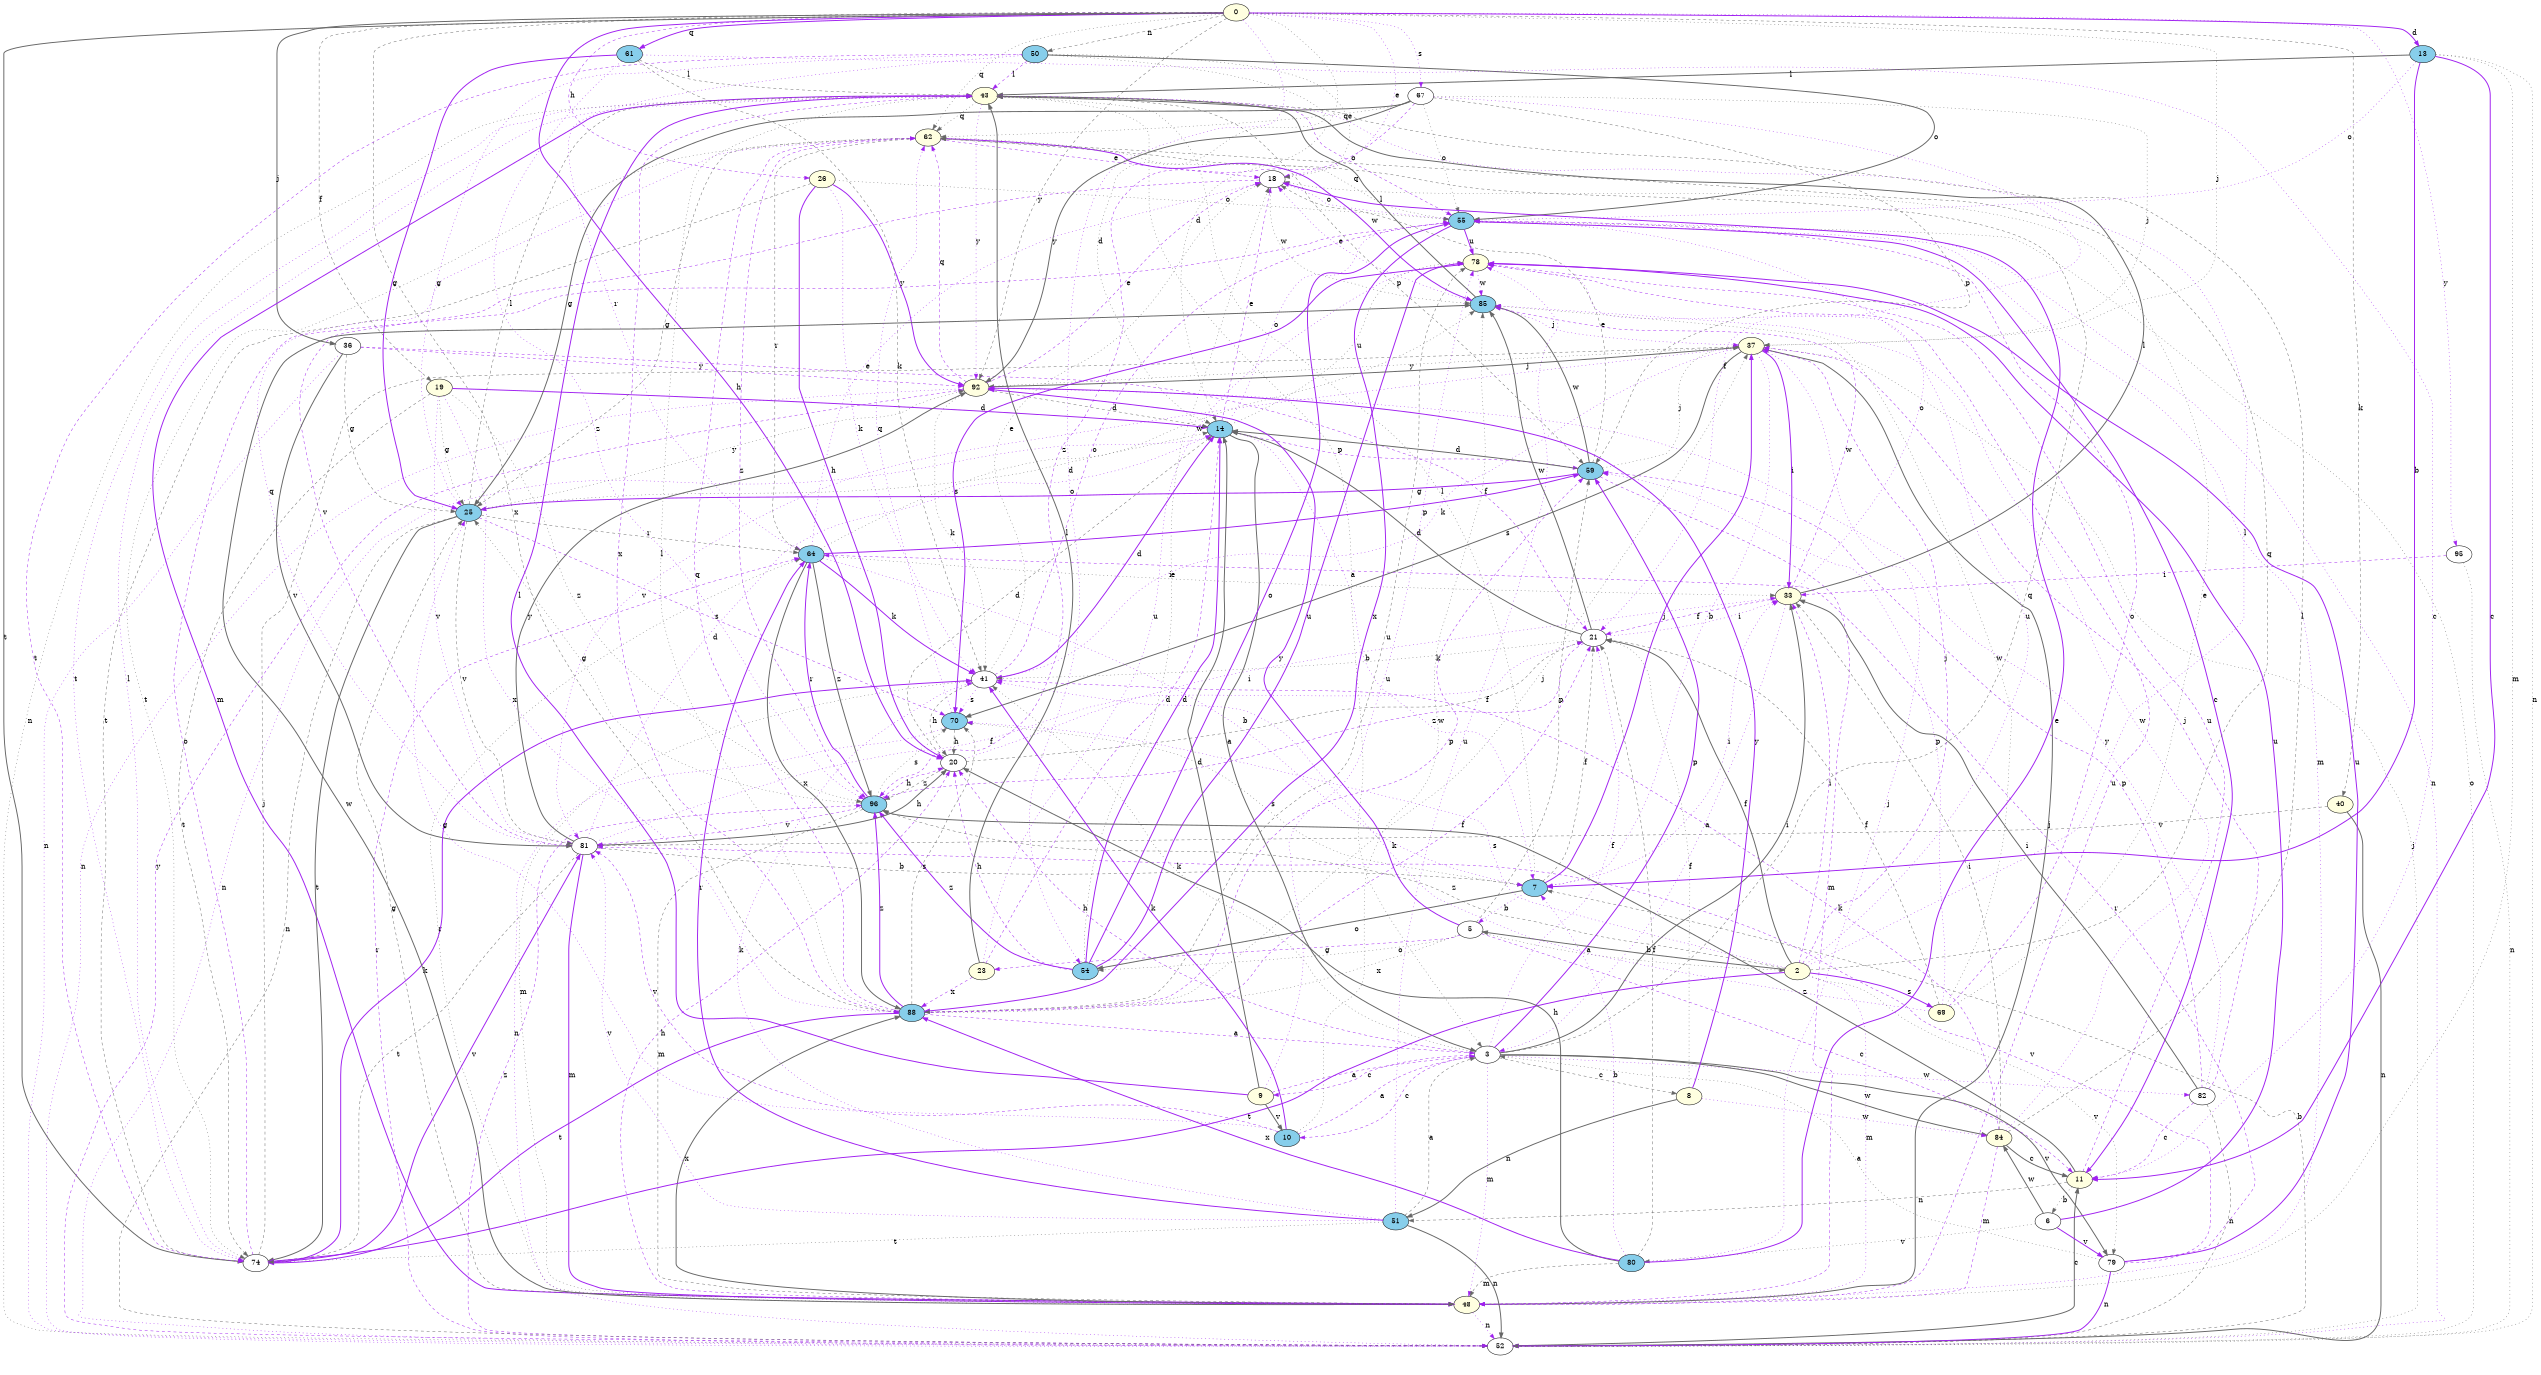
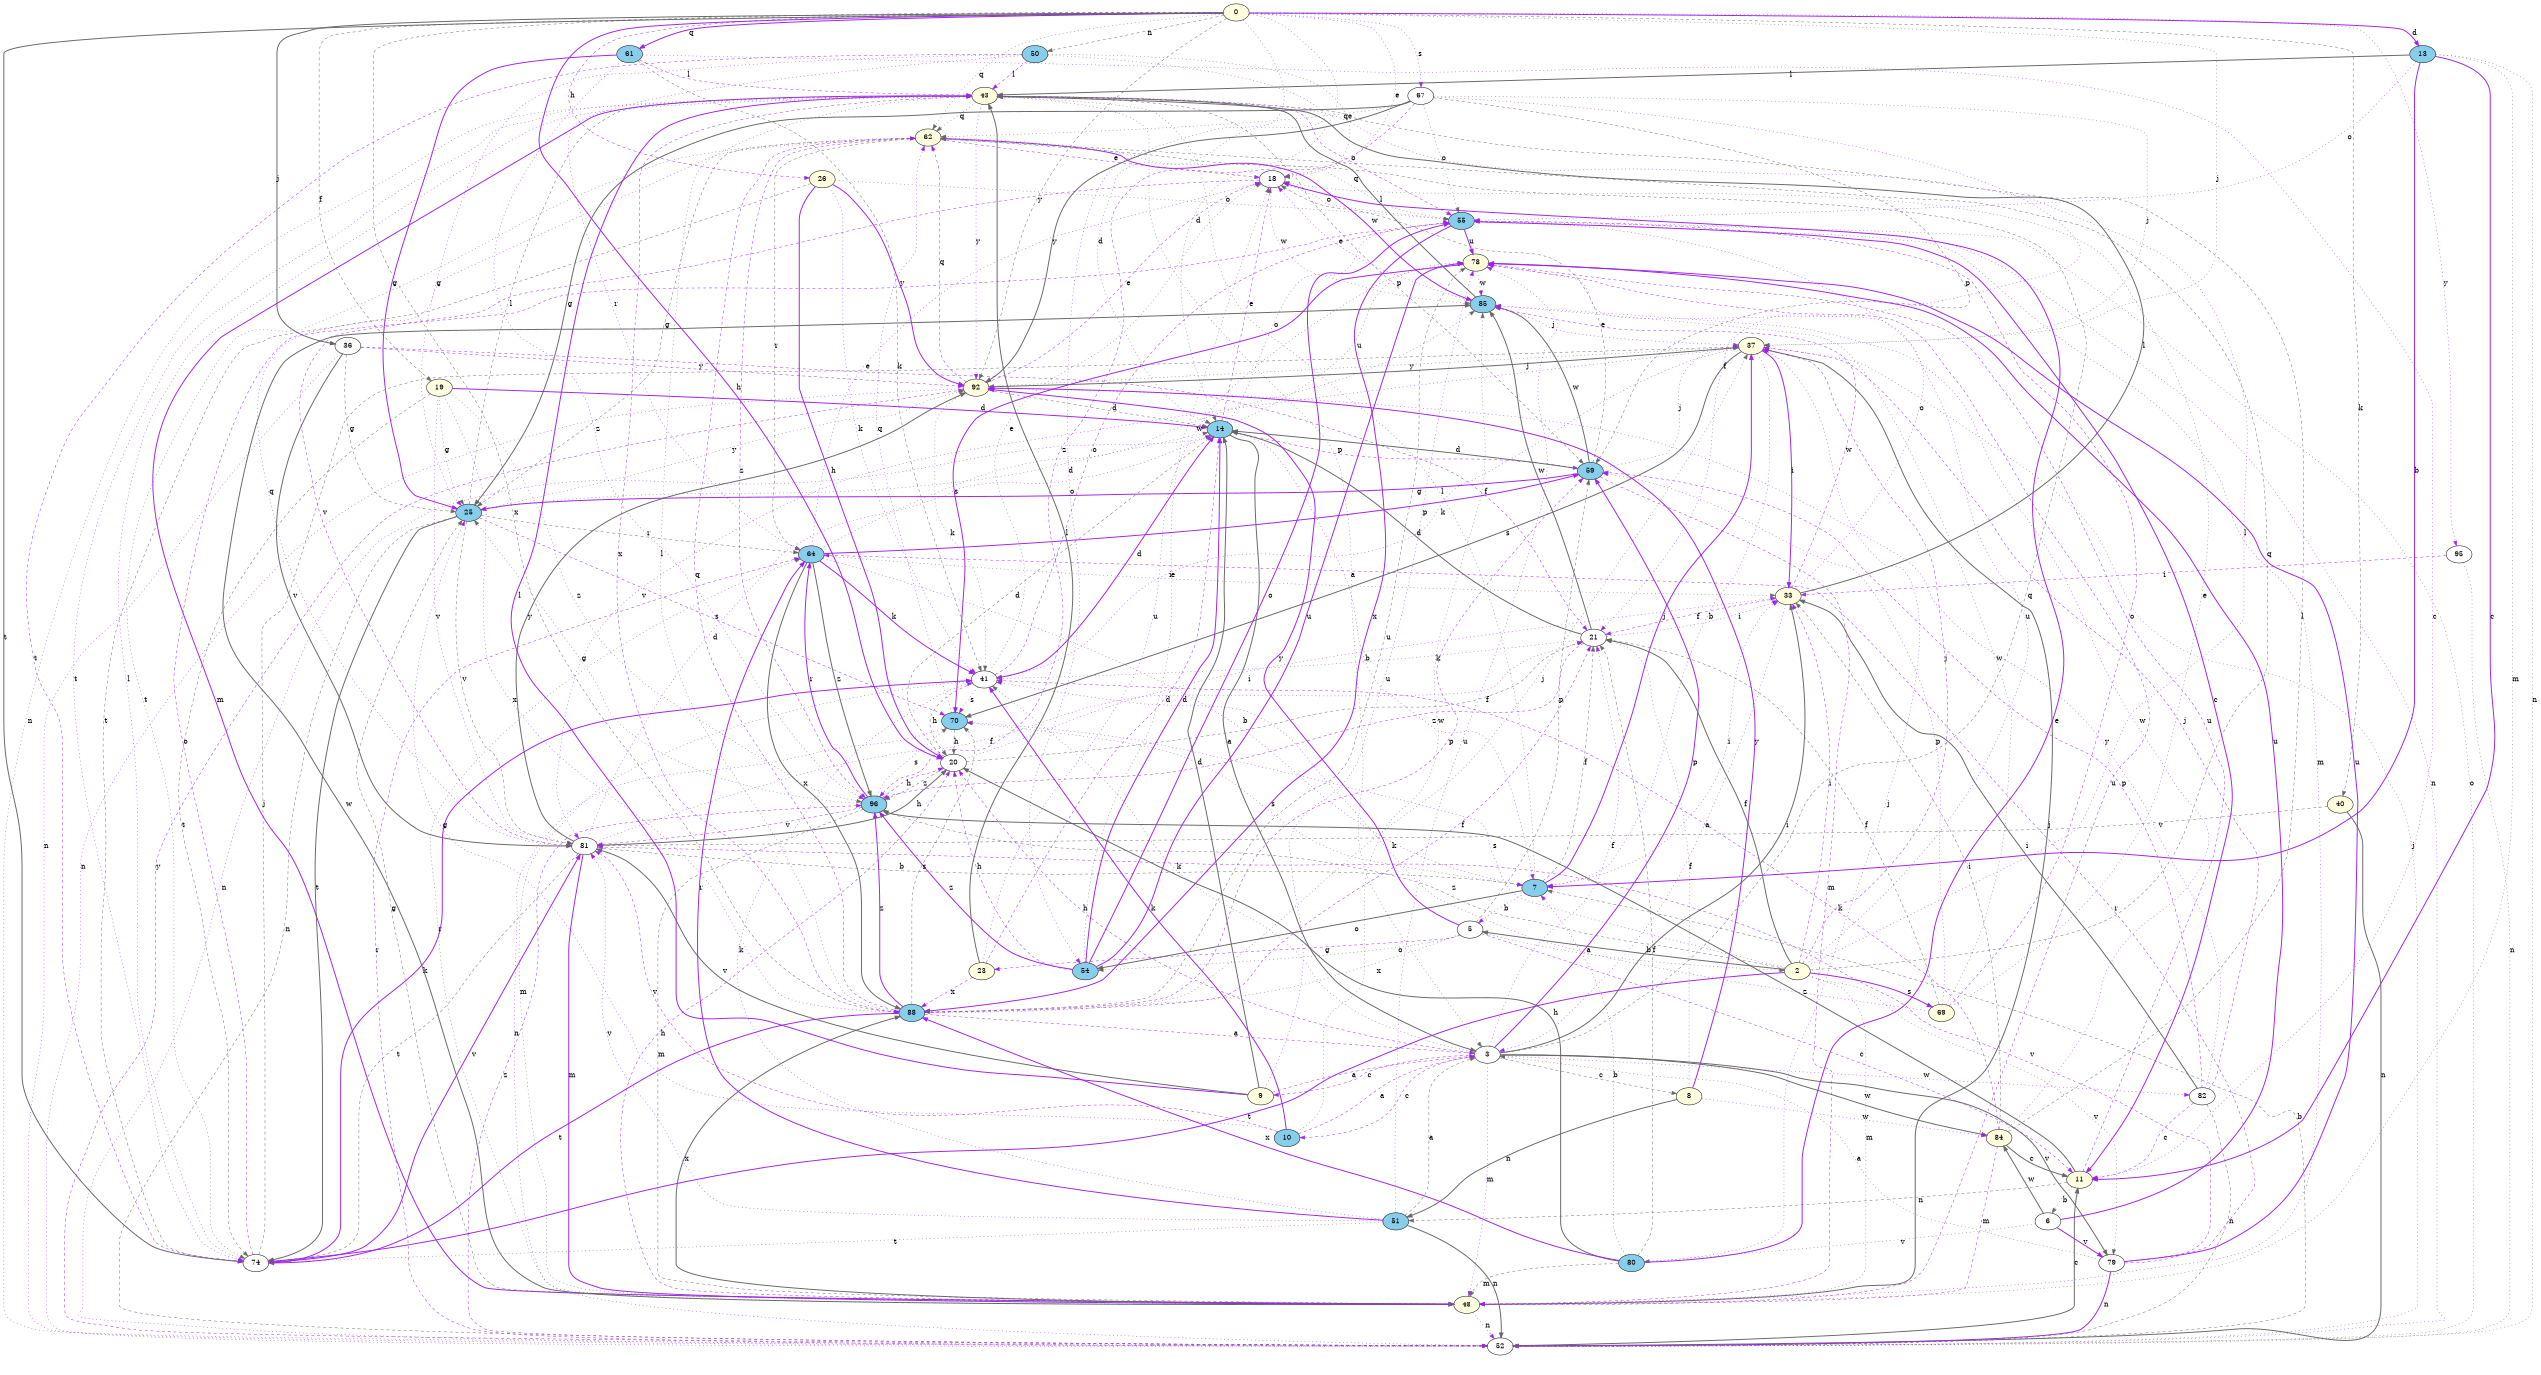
(1732, 86) -> none
(801, 90) -> (801, 90)
(1272, 1115) -> (891, 1038)
